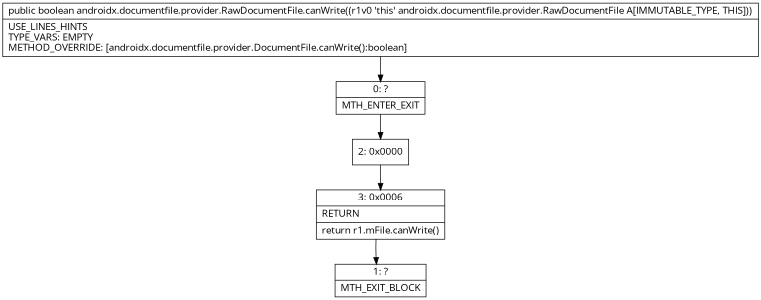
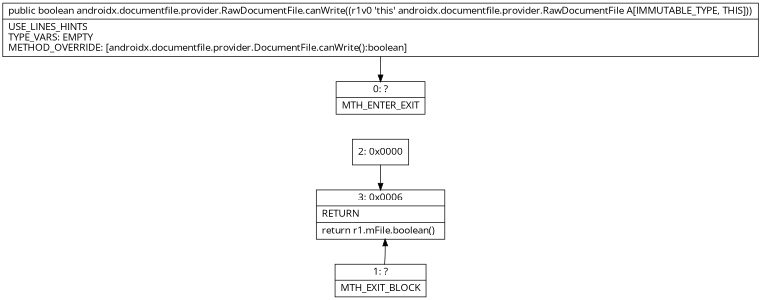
(381, 123) -> none
(381, 231) -> (378, 231)
(376, 248) -> (385, 255)
